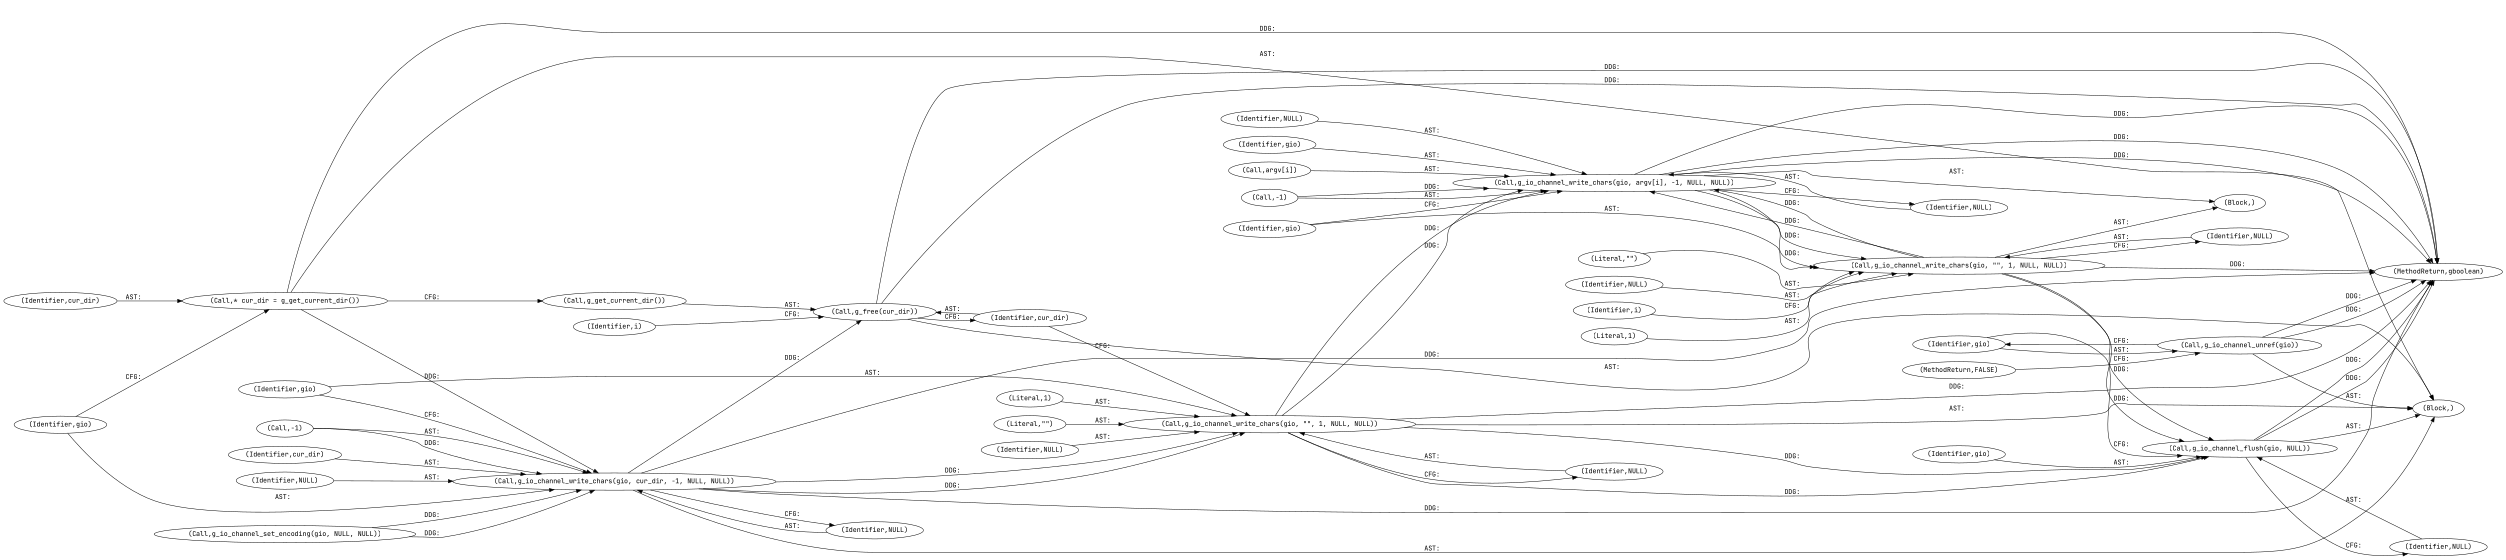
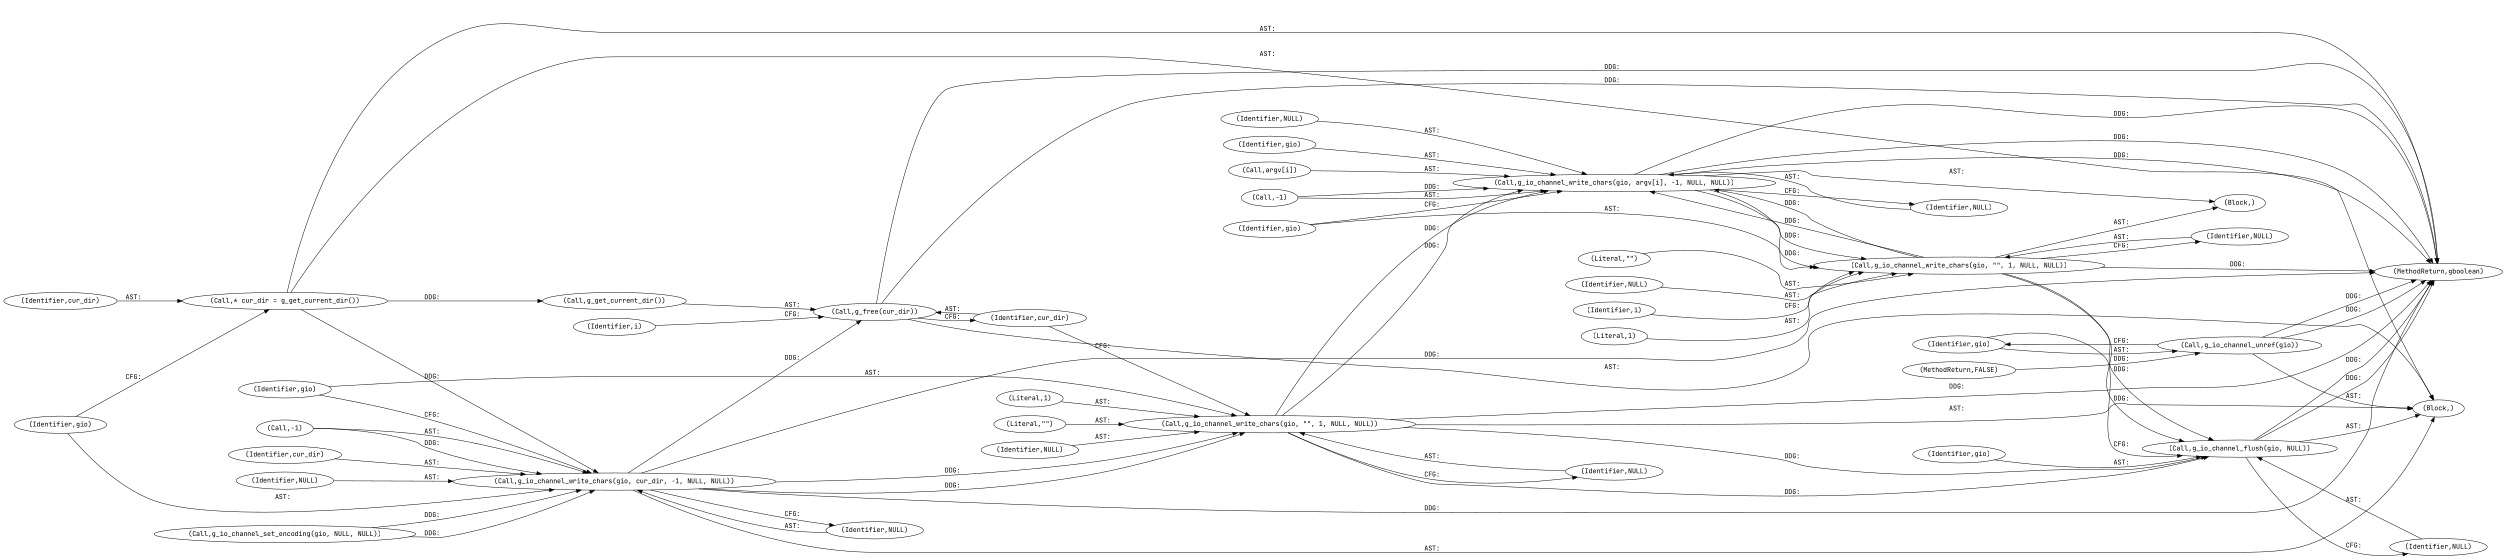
(1270, 29) -> (1270, 29)
(434, 297) -> (434, 297)
(2124, 359) -> (2124, 359)
